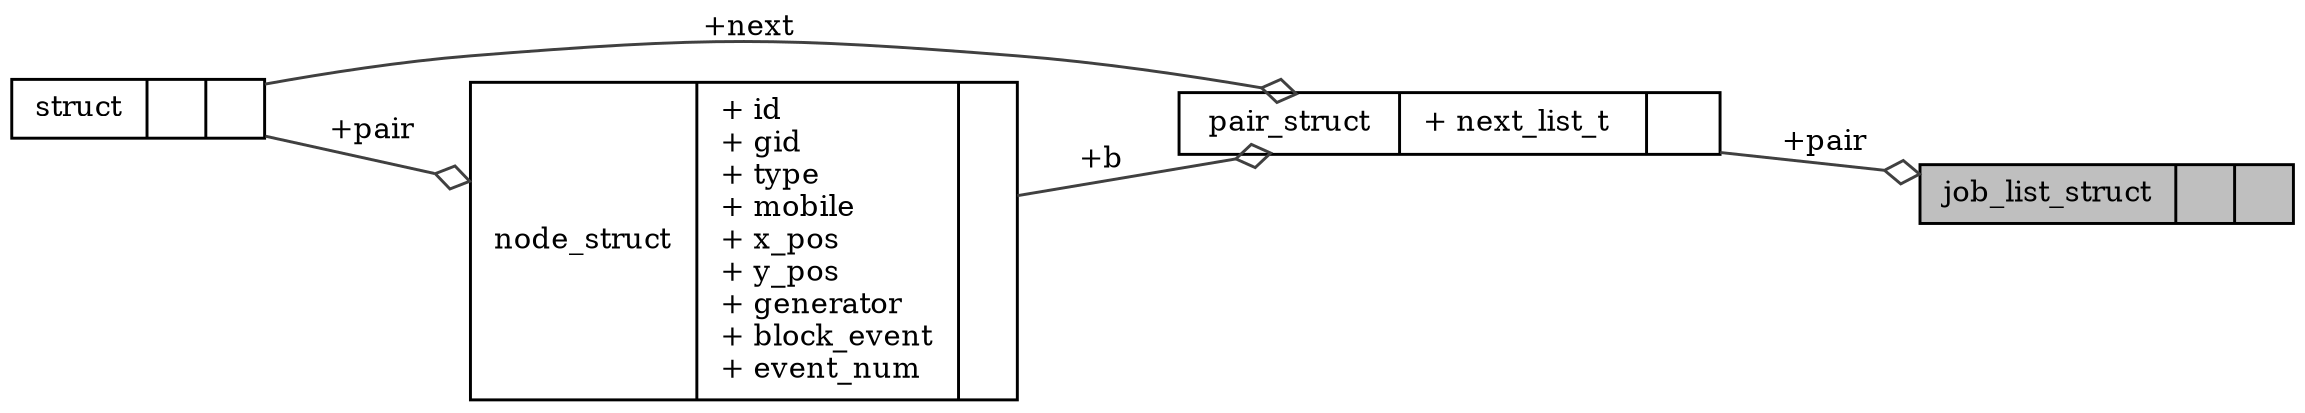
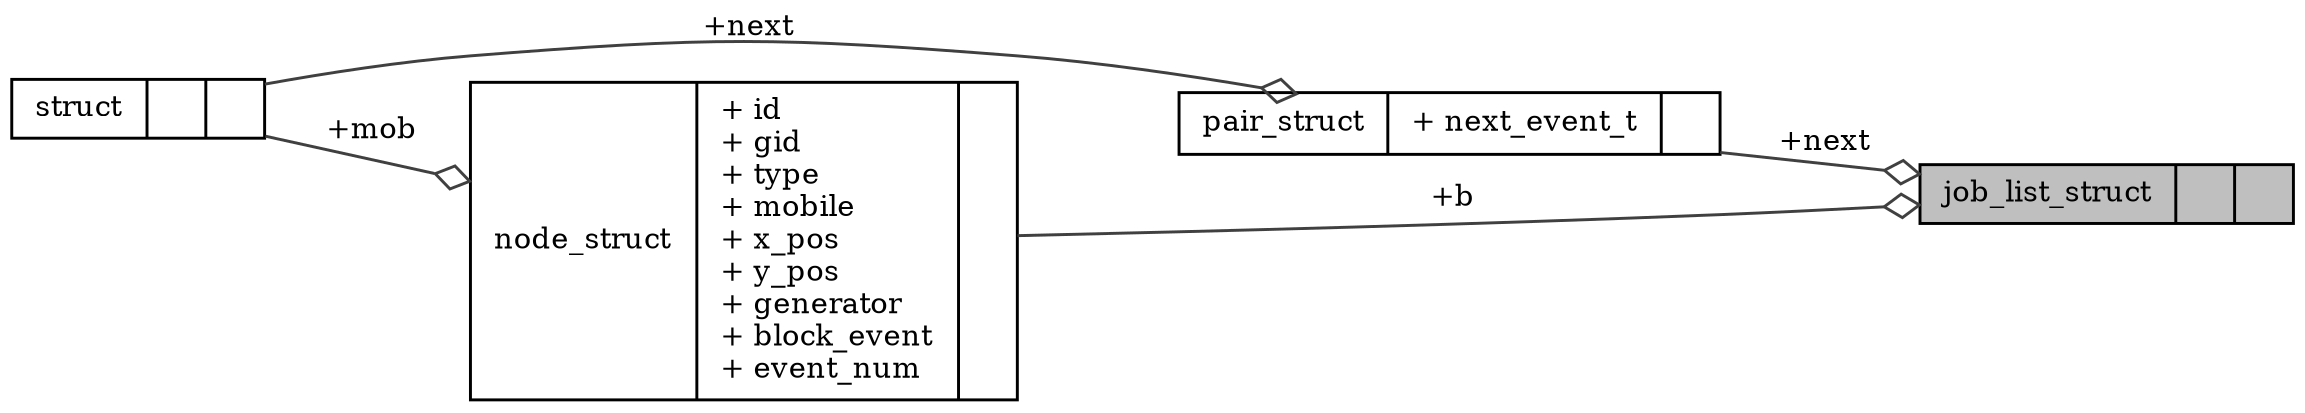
(1517, 122) -> (1525, 122)
(368, 131) -> (368, 131)
(1820, 143) -> (1820, 143)
(1126, 177) -> (1451, 224)
